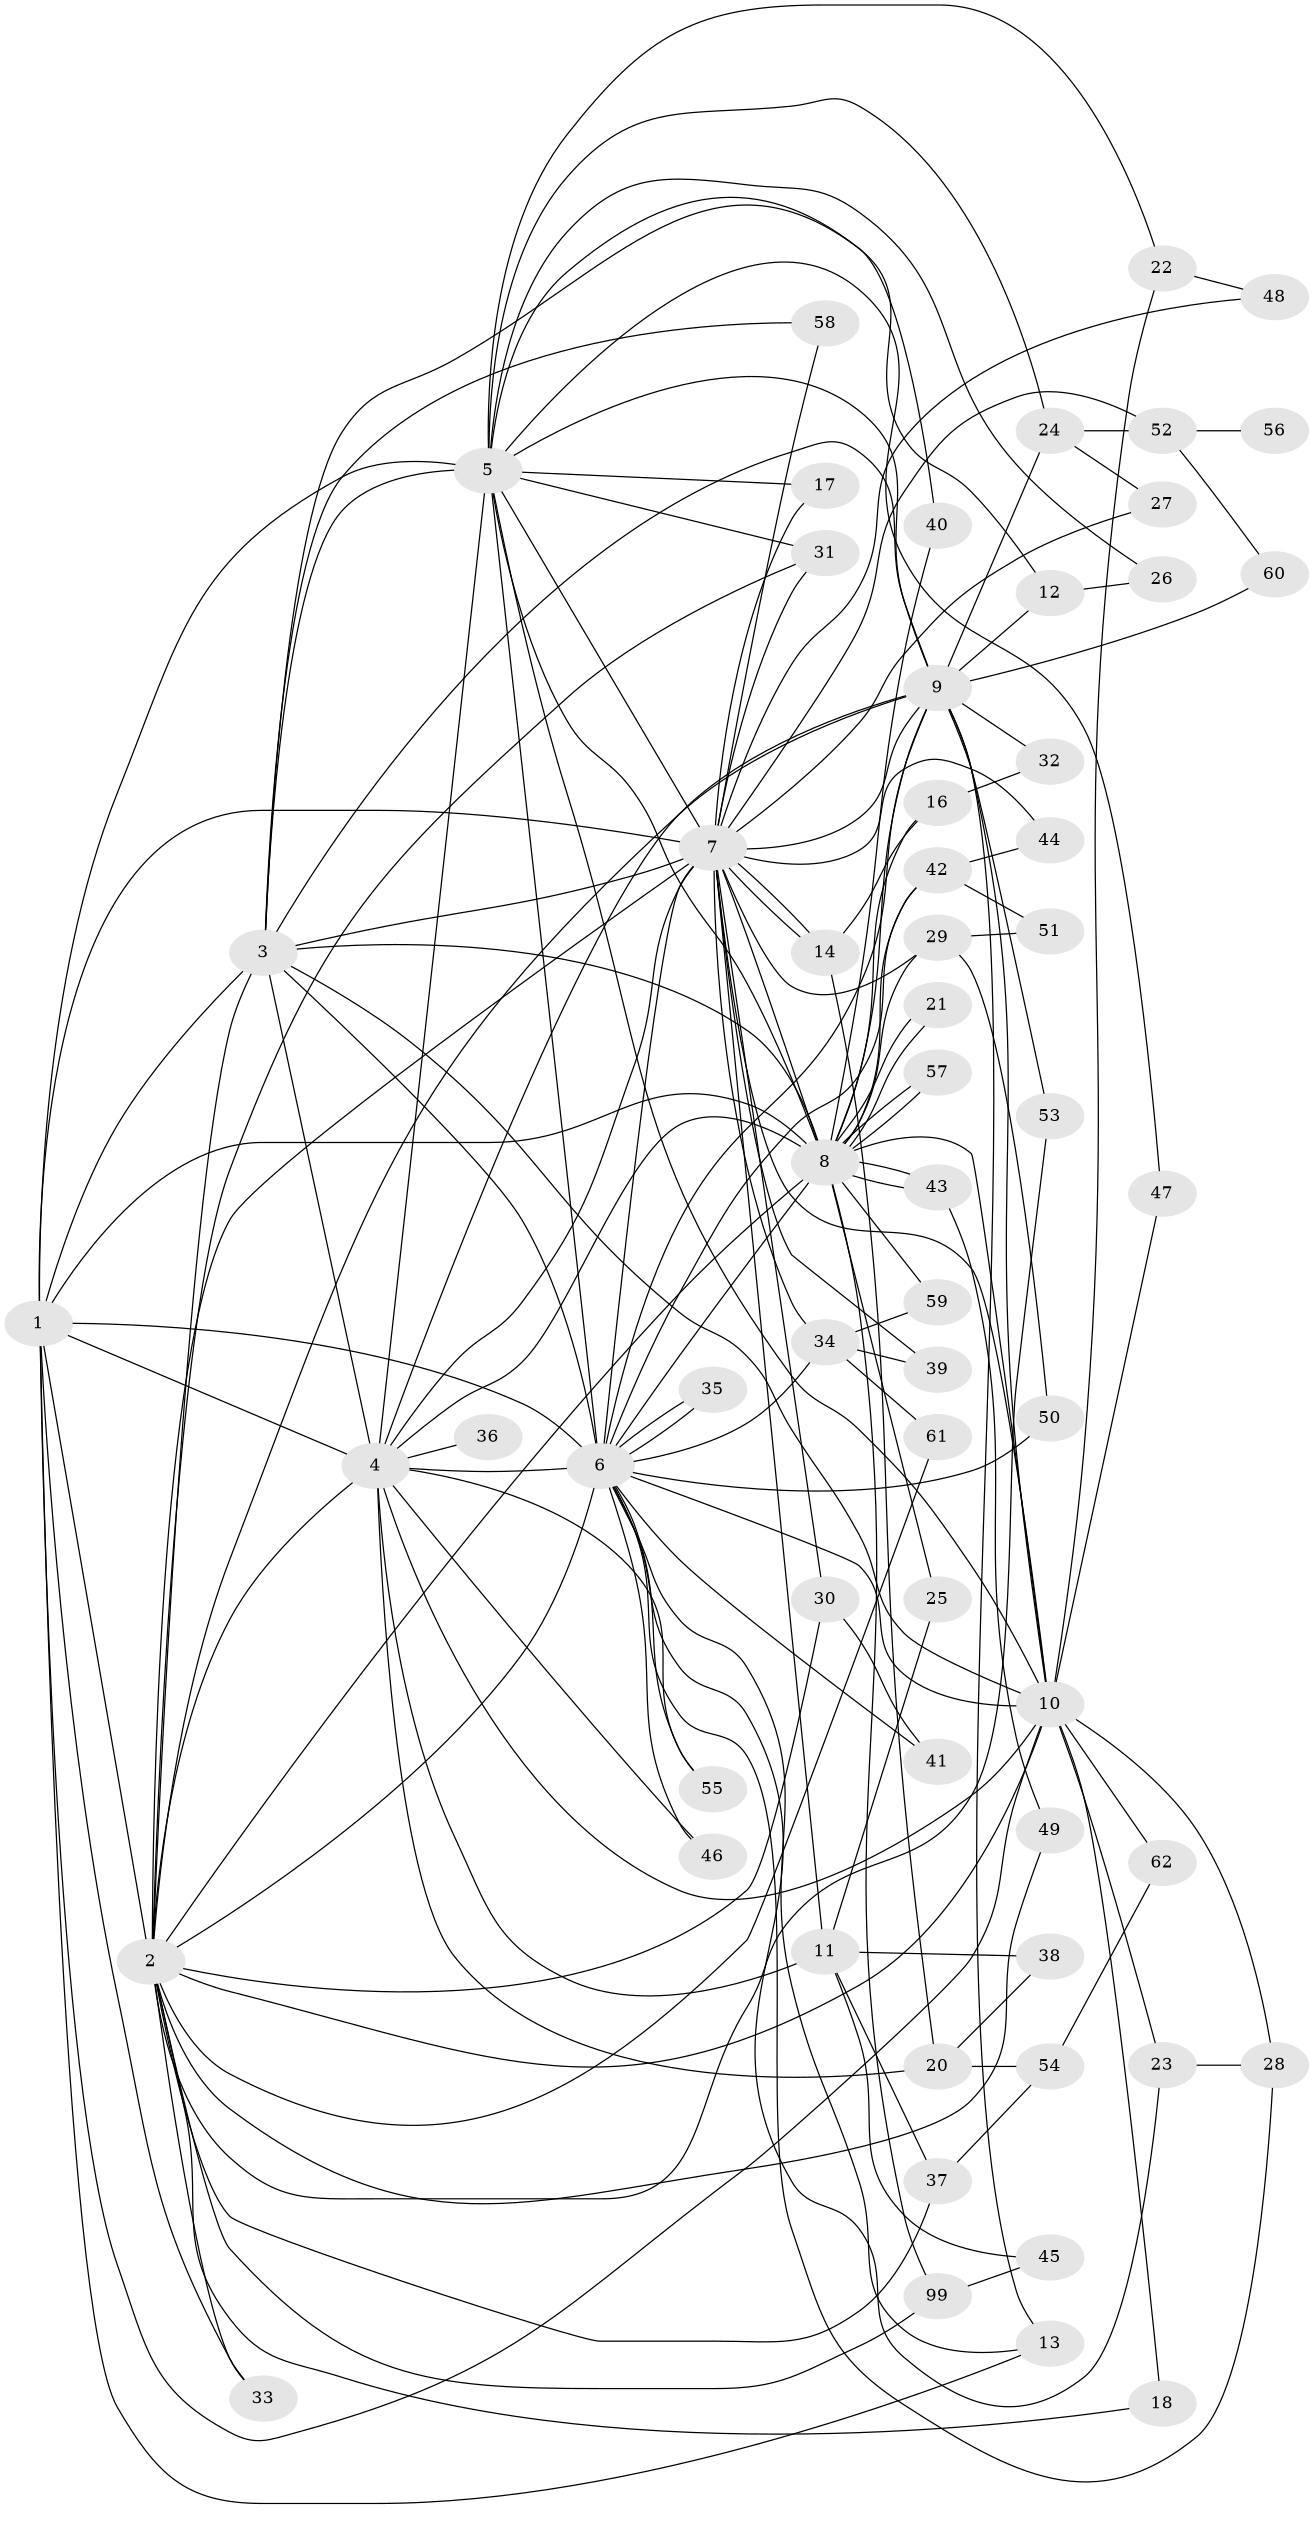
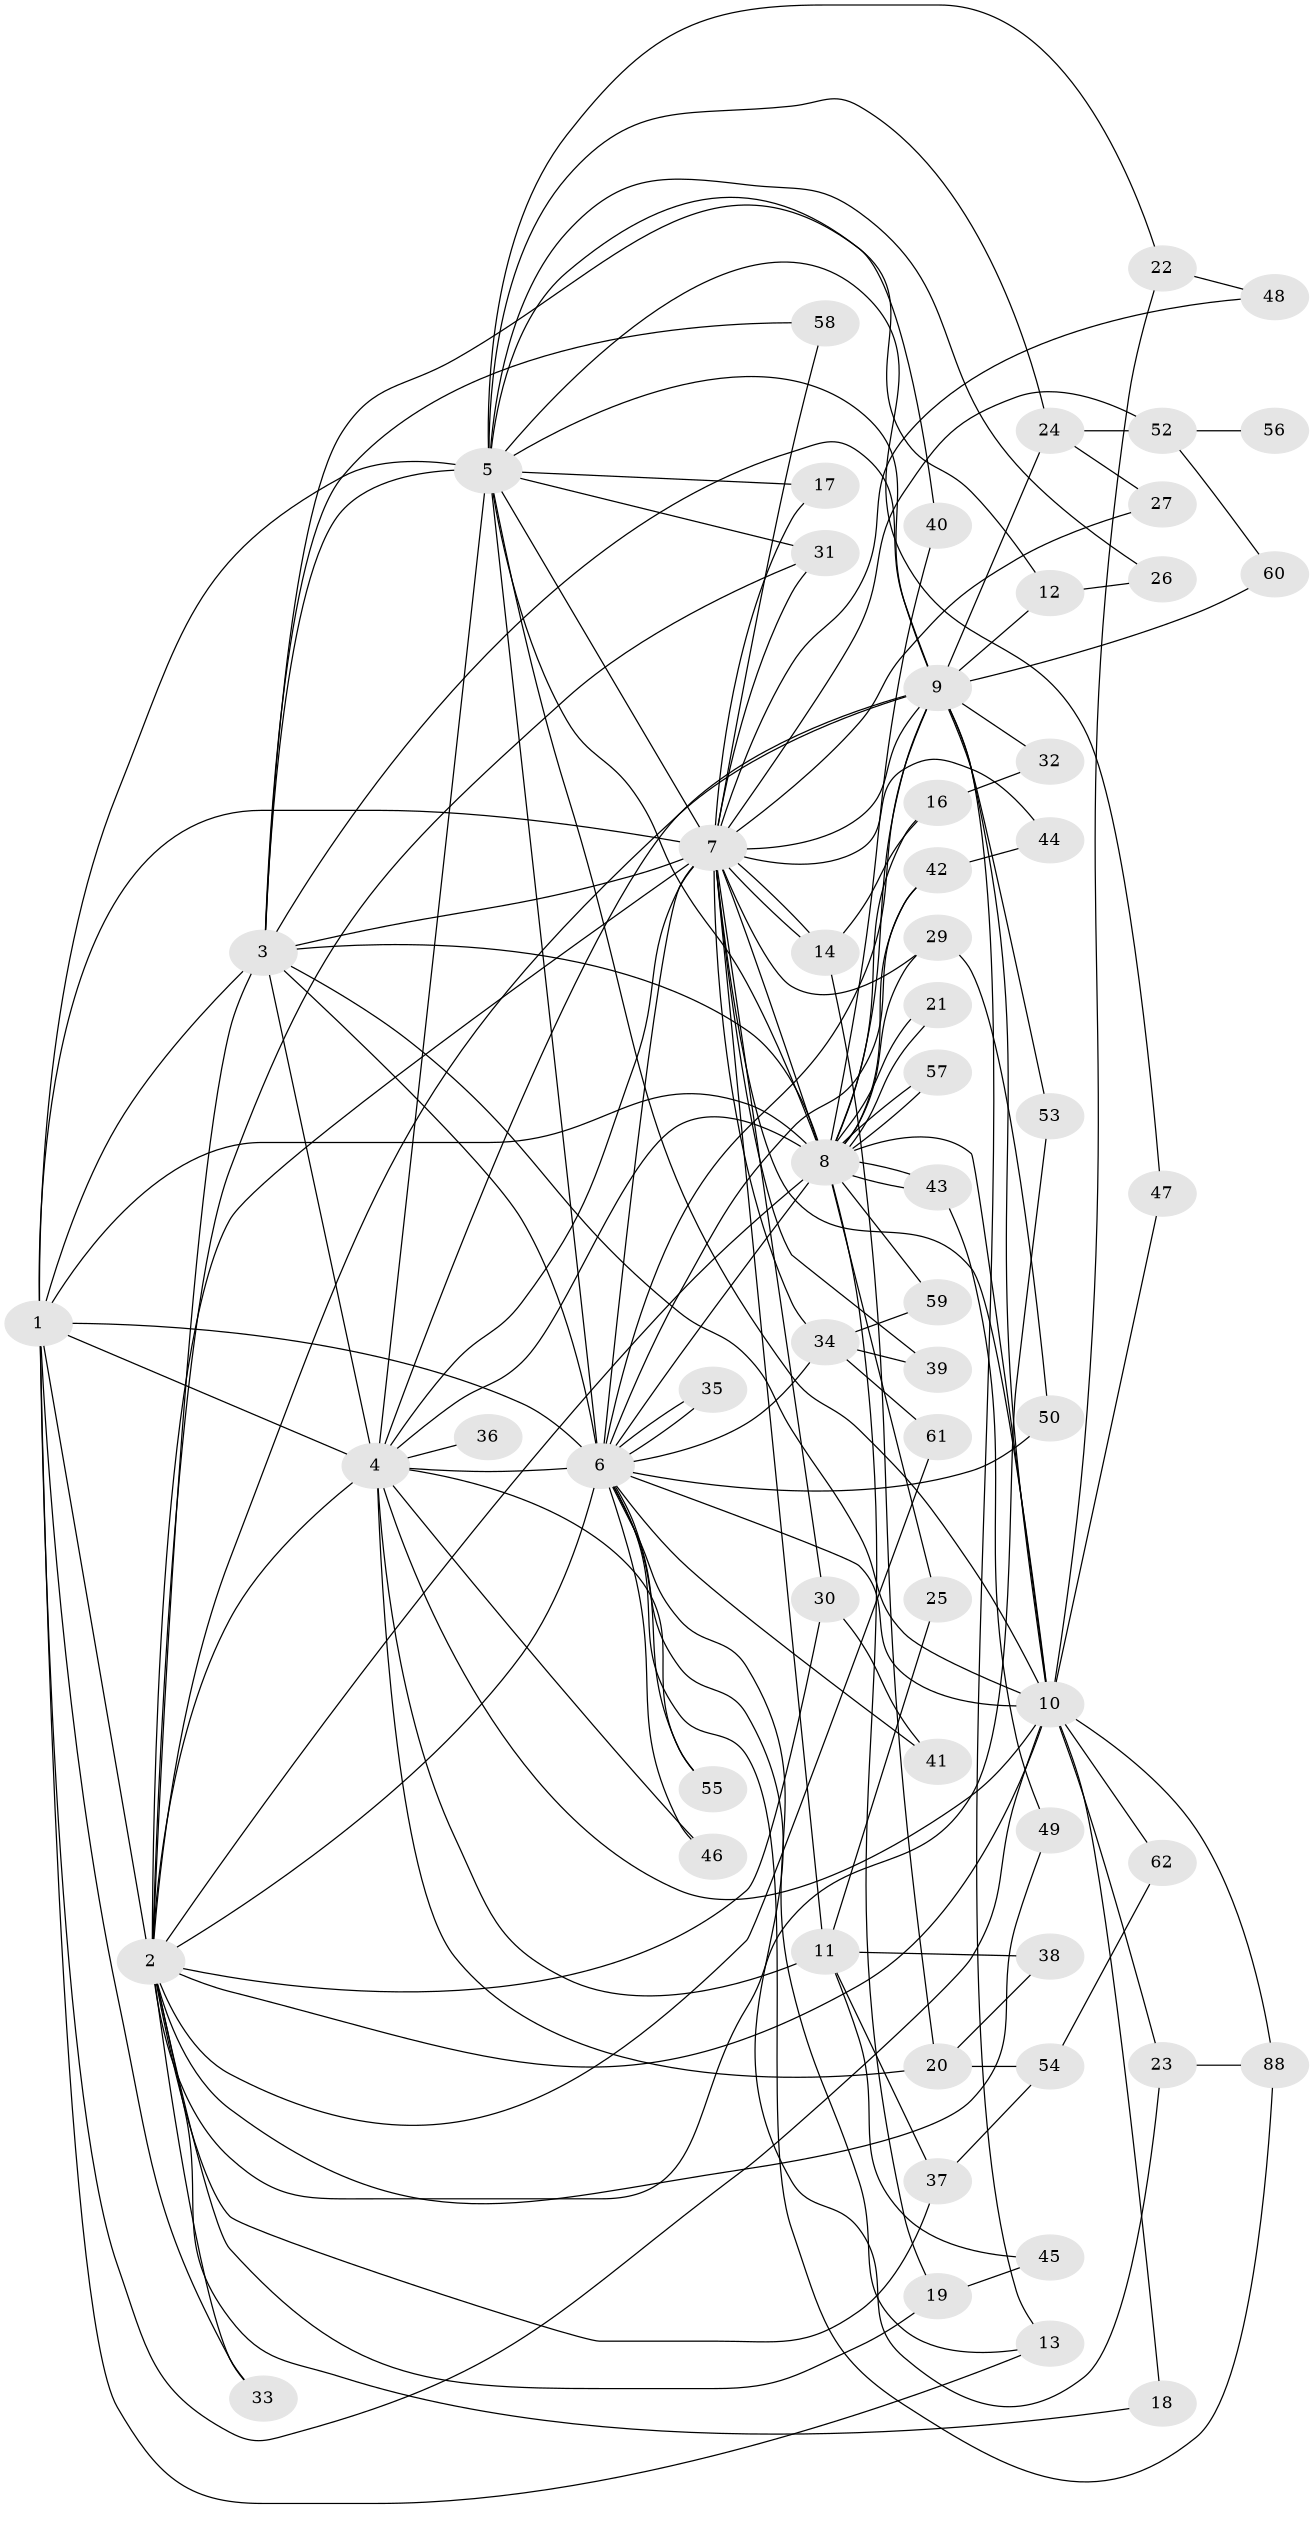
(1050, 931) -> none
(1275, 2065) -> (1275, 2065)
(938, 2296) -> (938, 2296)
